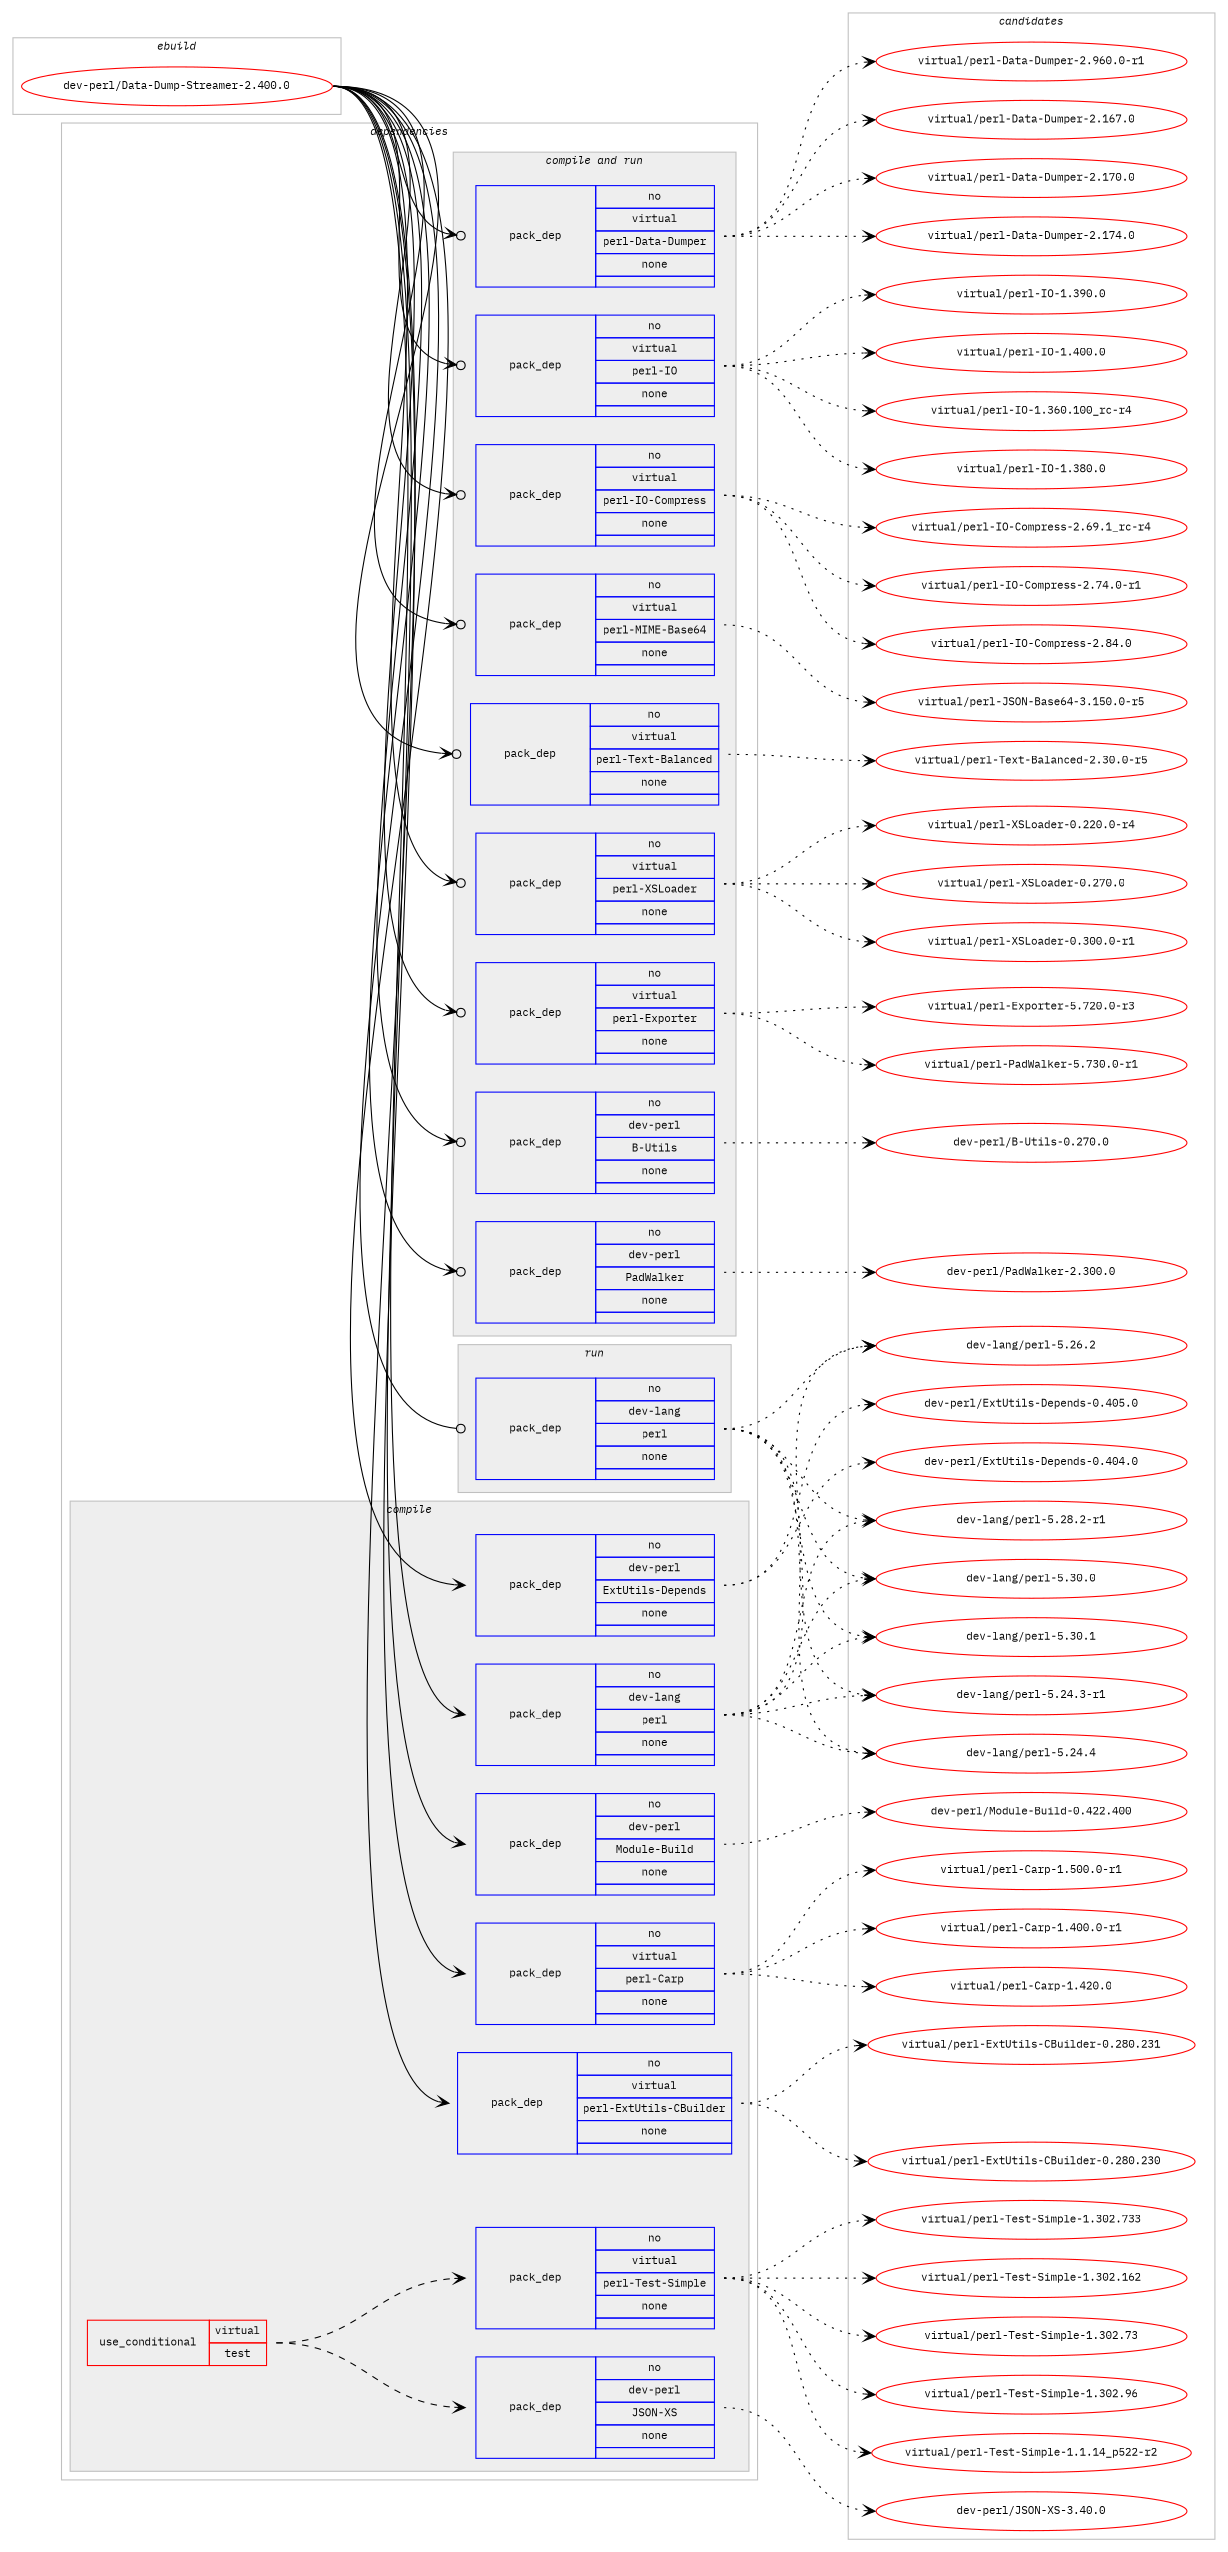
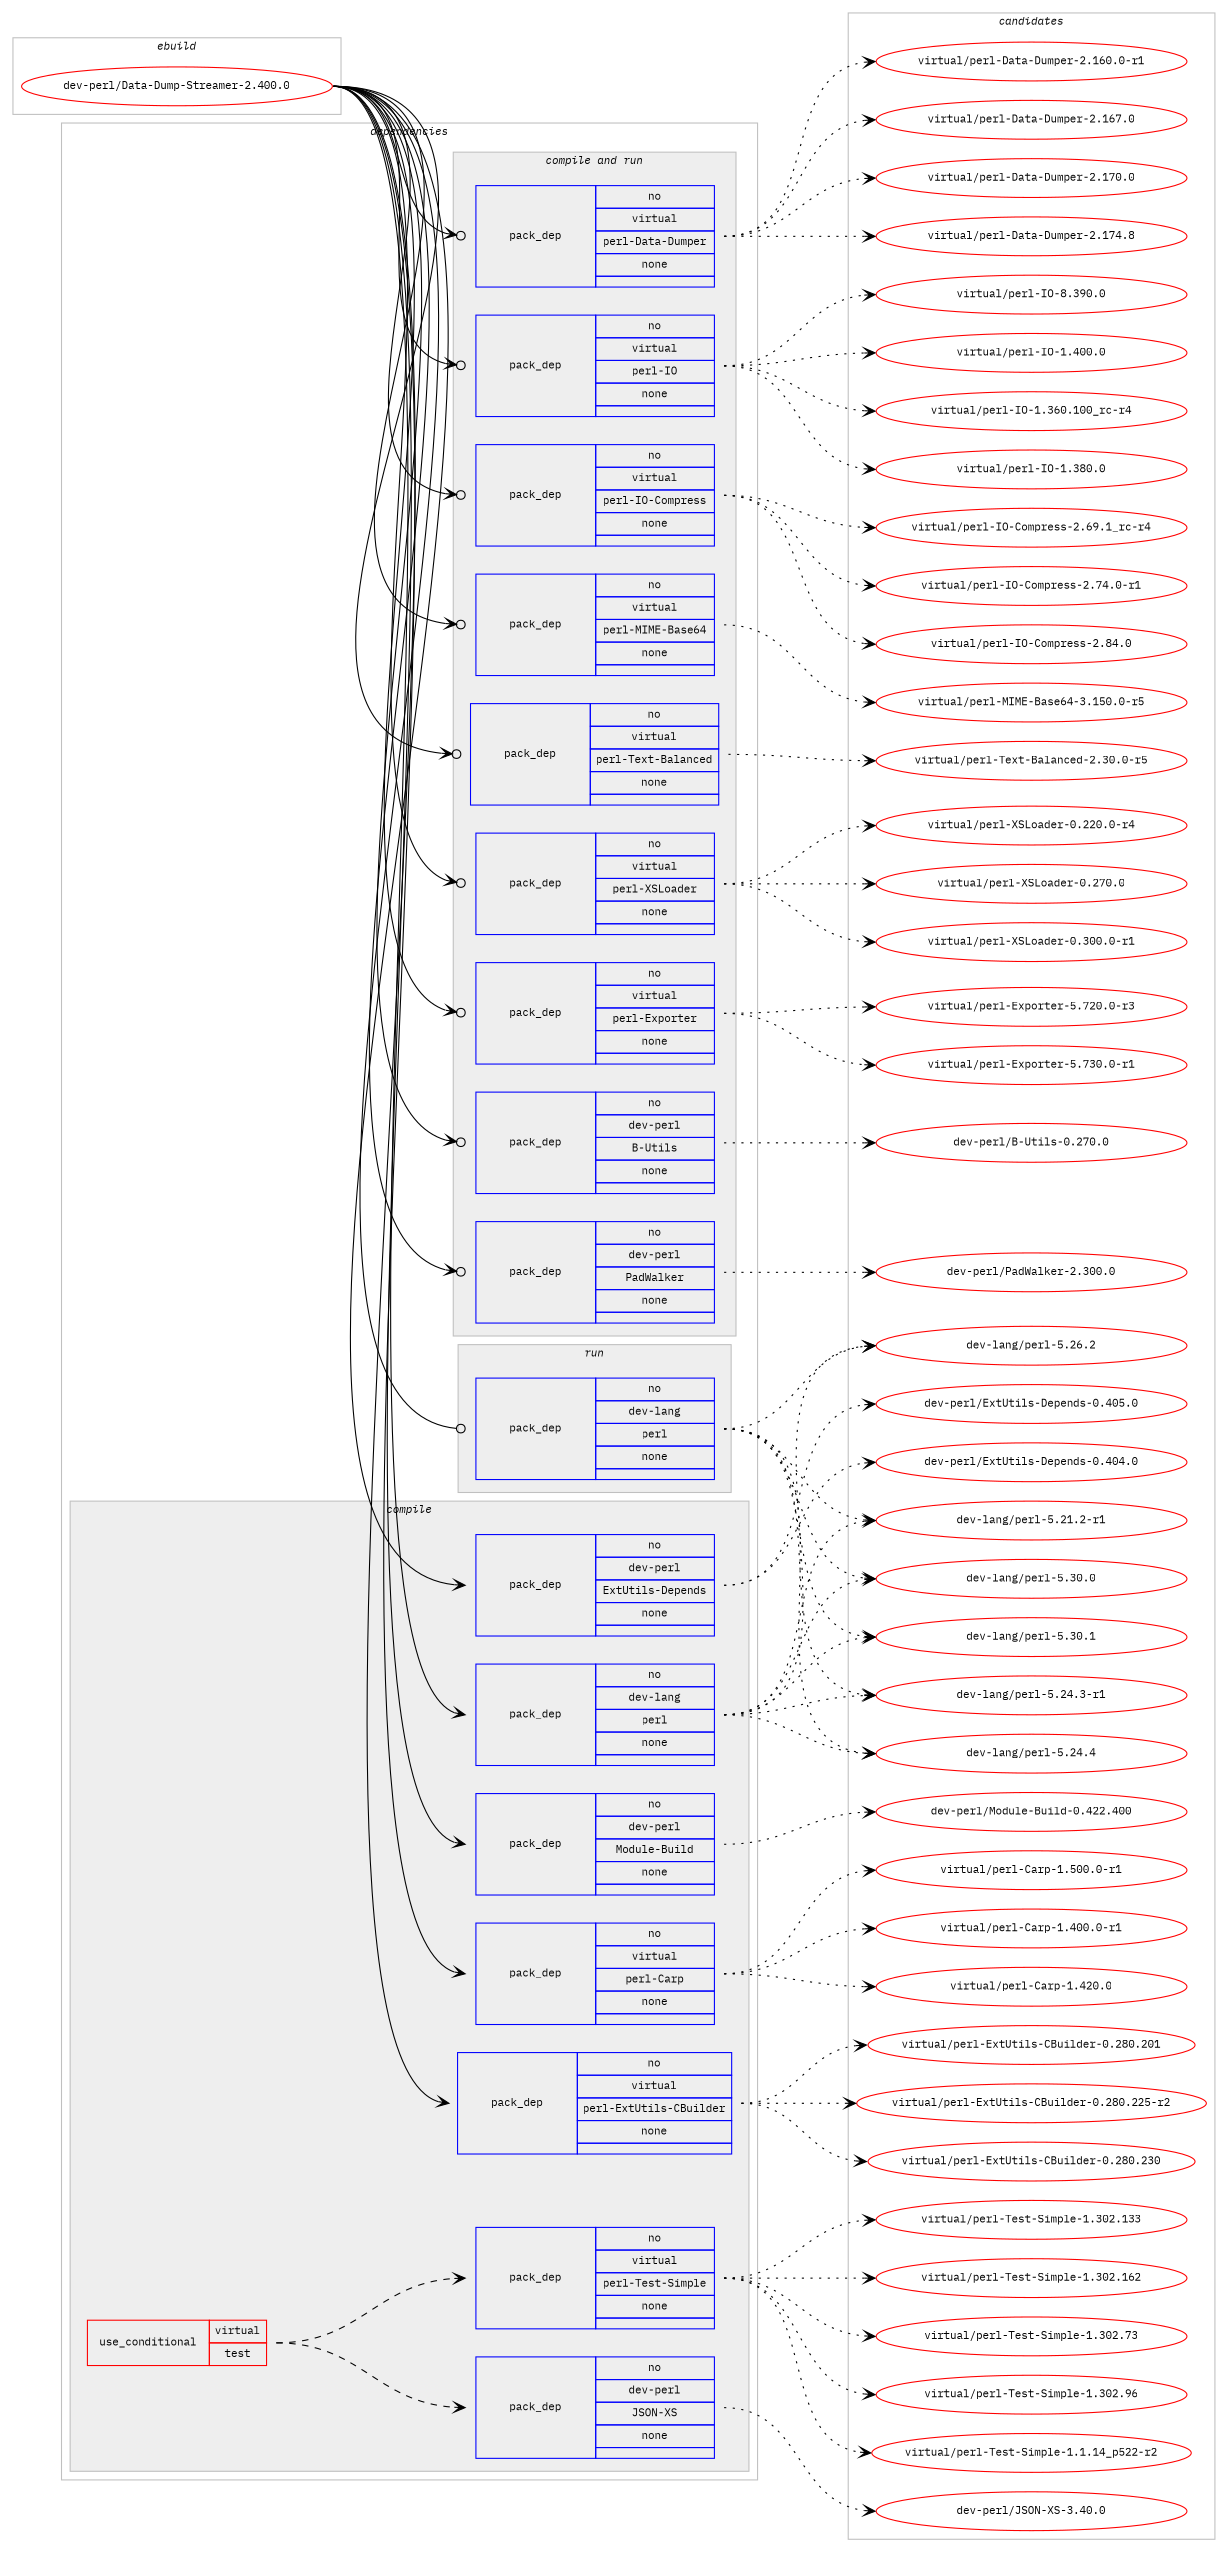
(1032, 62) -> (1032, 62)
(1032, 236) -> (1032, 236)
(1032, 295) -> (1032, 295)
(1032, 703) -> (1032, 703)
(1032, 1065) -> (1032, 1065)
(1032, 1521) -> (1032, 1521)
(1032, 2045) -> (1032, 2045)
none -> (1032, 2103)
(1032, 2220) -> (1032, 2220)
